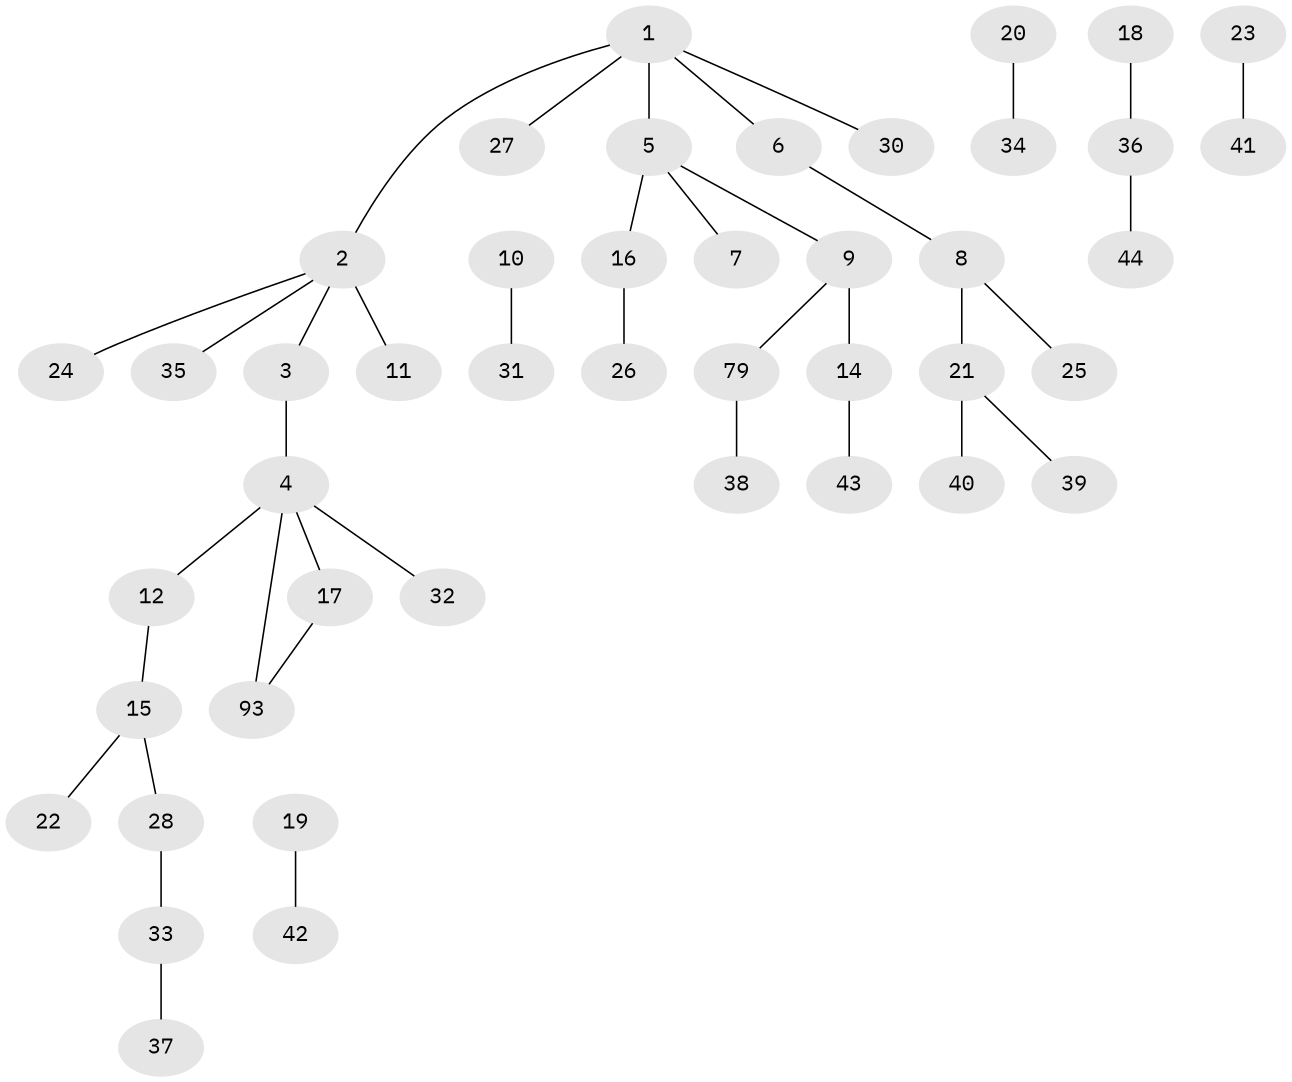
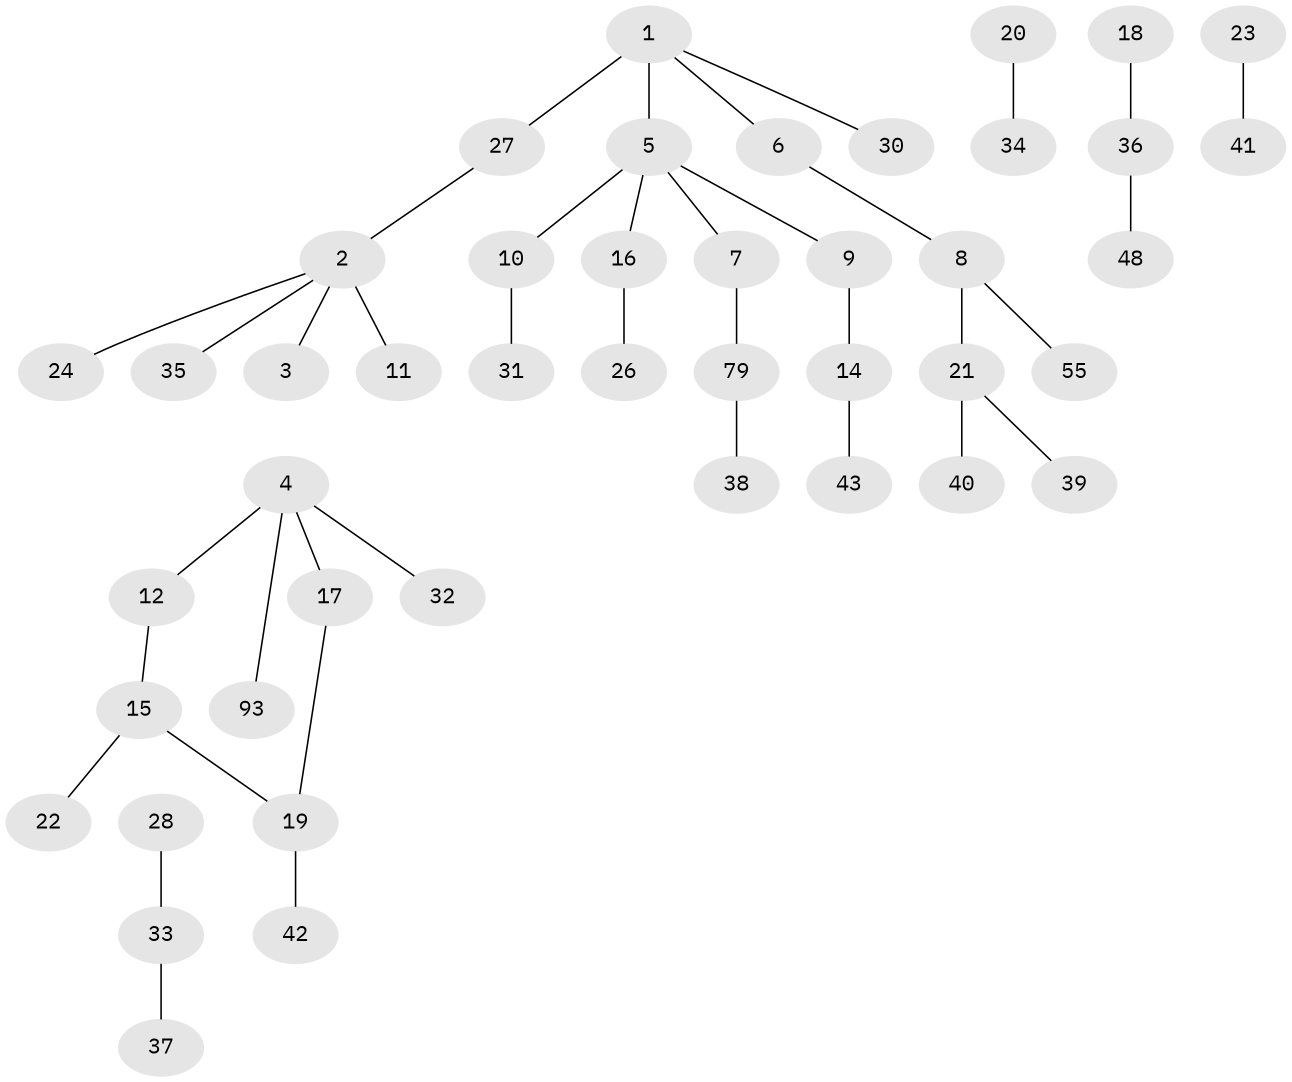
(460, 109) -> (422, 203)
none -> (580, 204)
(1131, 260) -> (1131, 260)
(793, 316) -> (737, 316)
(1074, 372) -> (1074, 372)
(286, 429) -> none
(291, 654) -> (313, 710)
(150, 766) -> (217, 766)
